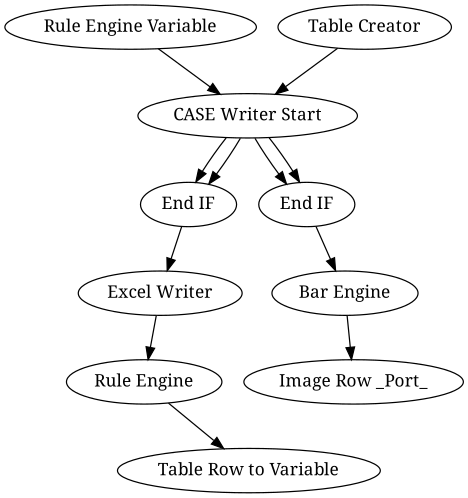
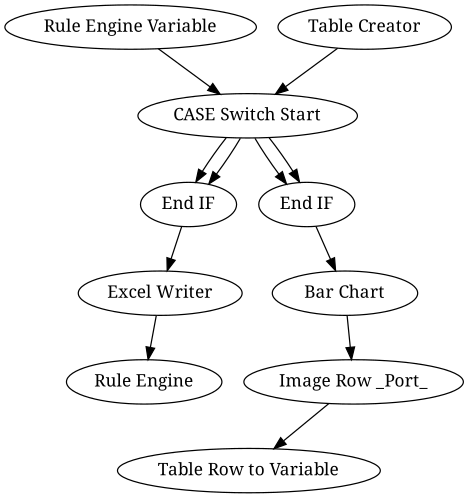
(248, 116) -> (248, 116)
(345, 293) -> (345, 293)
(191, 422) -> (306, 422)
